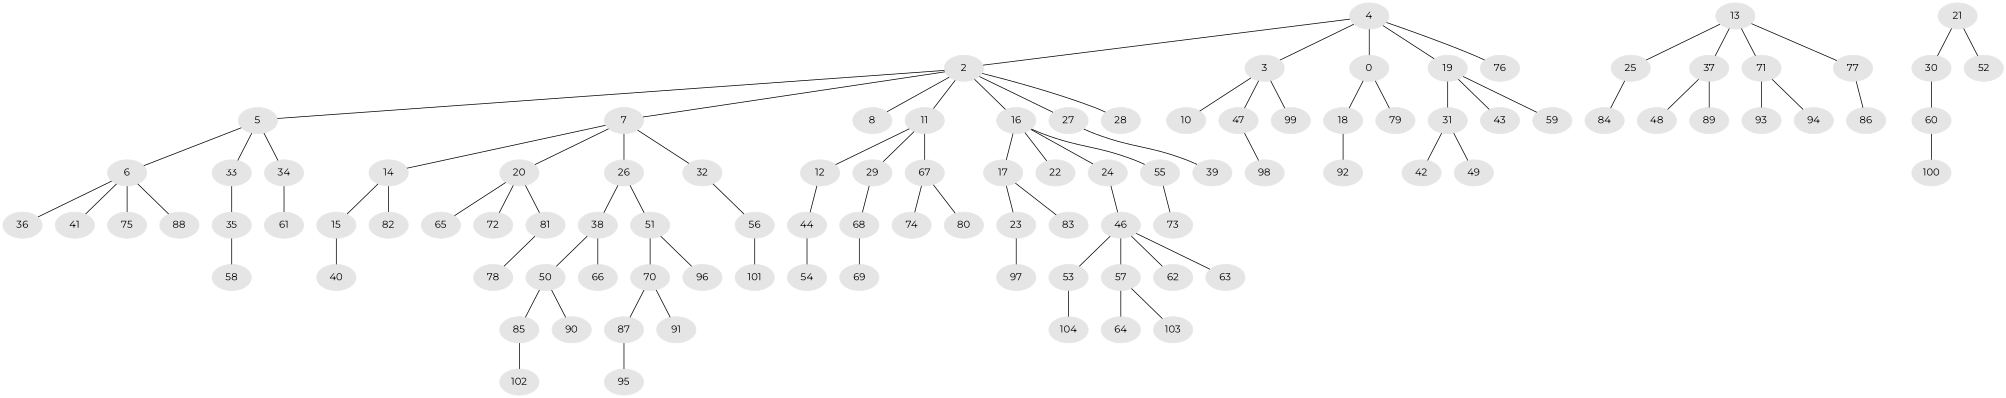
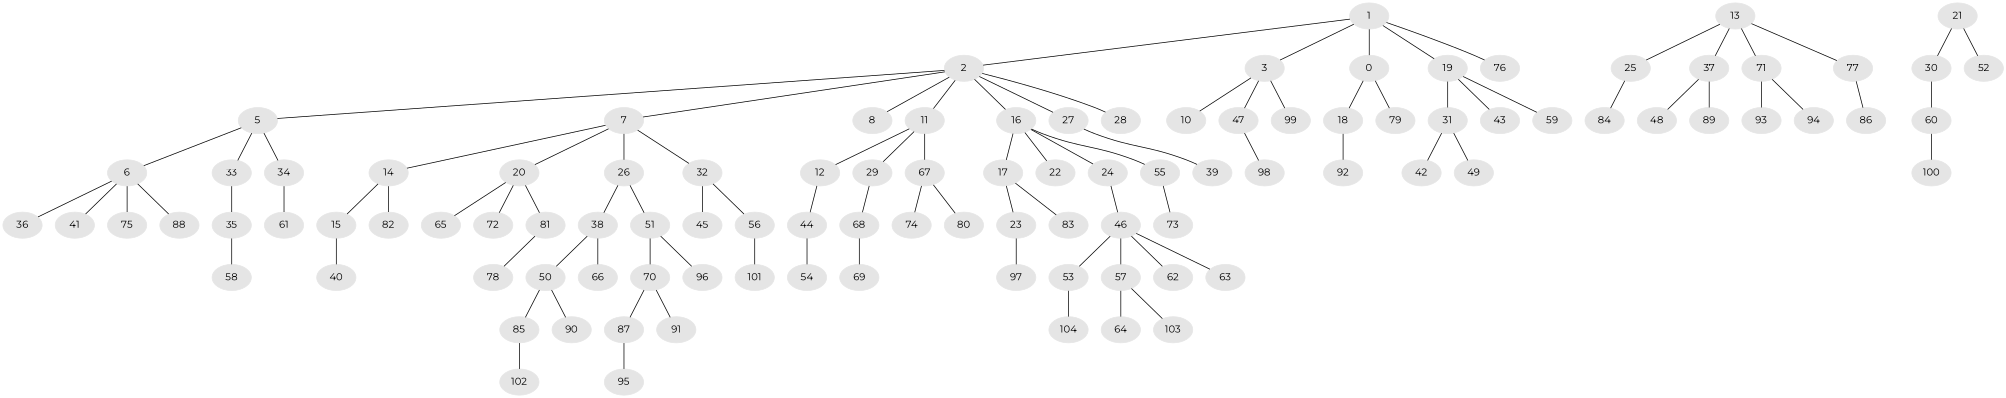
(1369, 16) -> (1369, 16)
none -> (702, 225)
